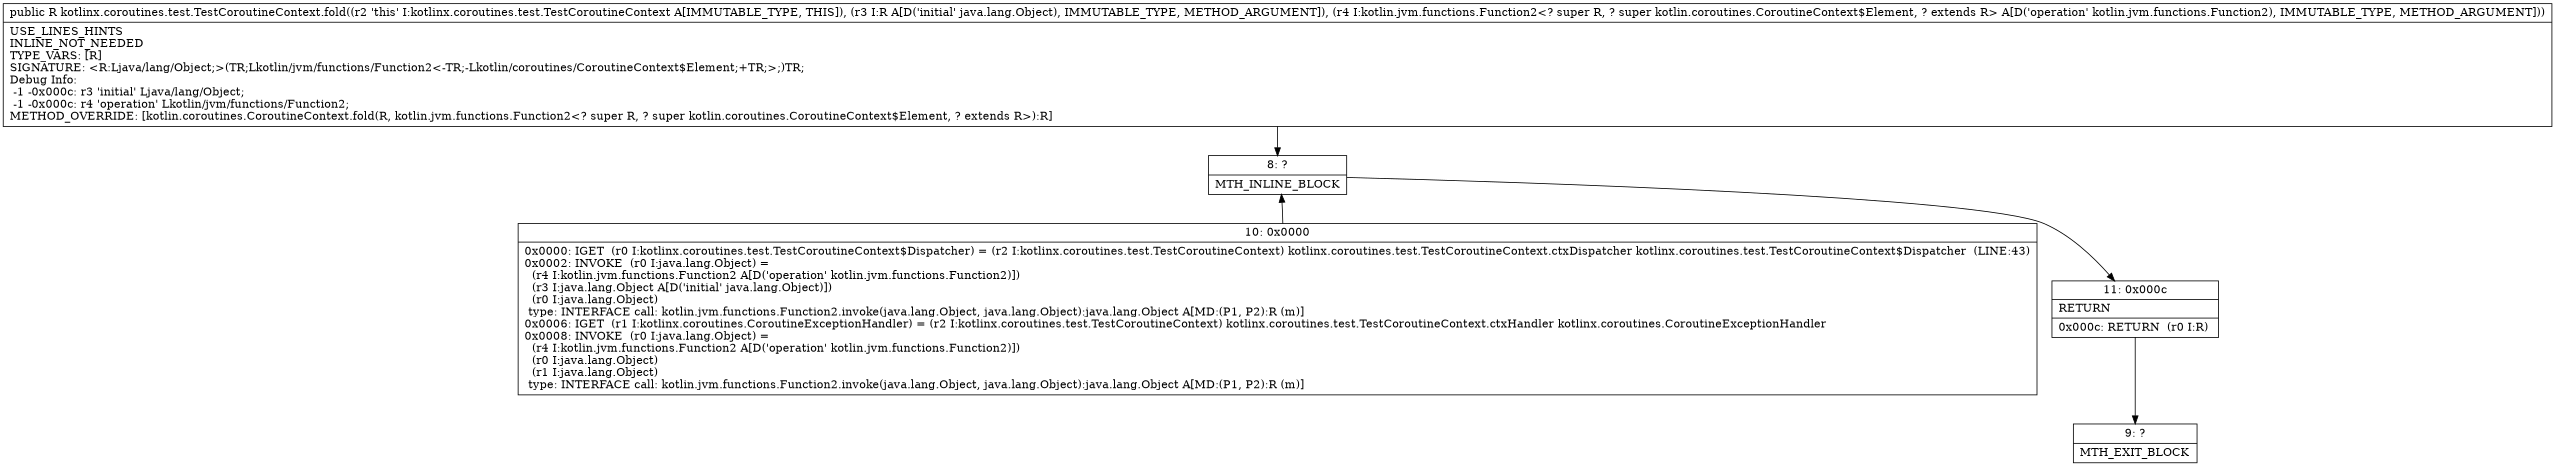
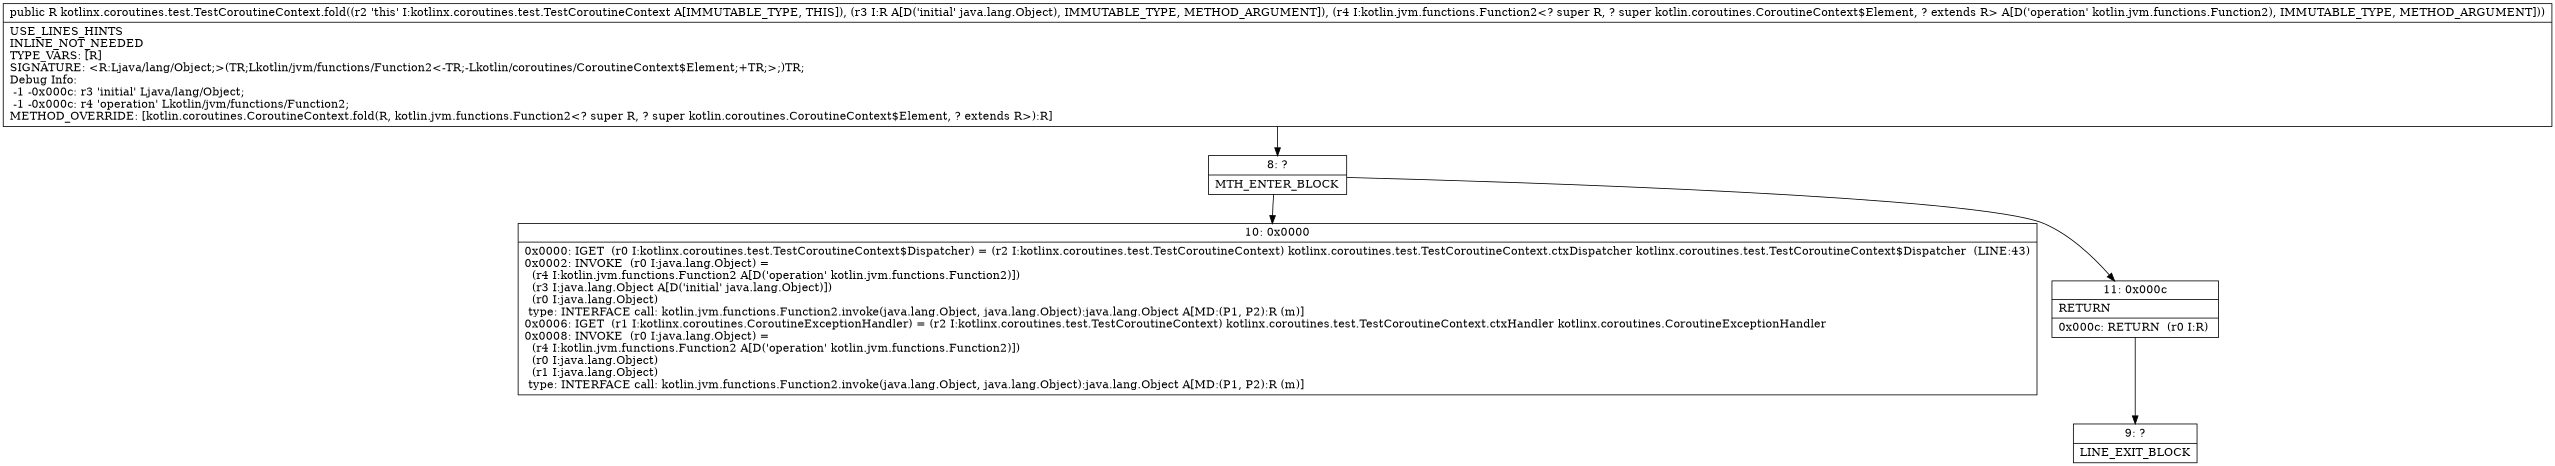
(1278, 184) -> (1277, 184)
(1283, 213) -> (1273, 205)
(2135, 453) -> (2135, 453)
